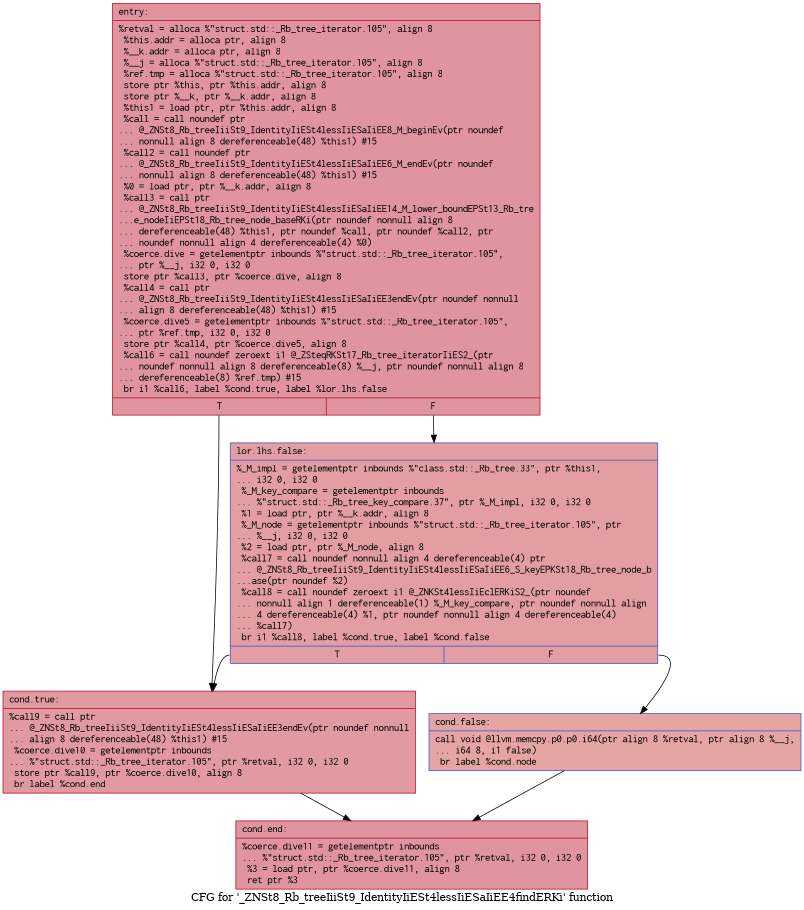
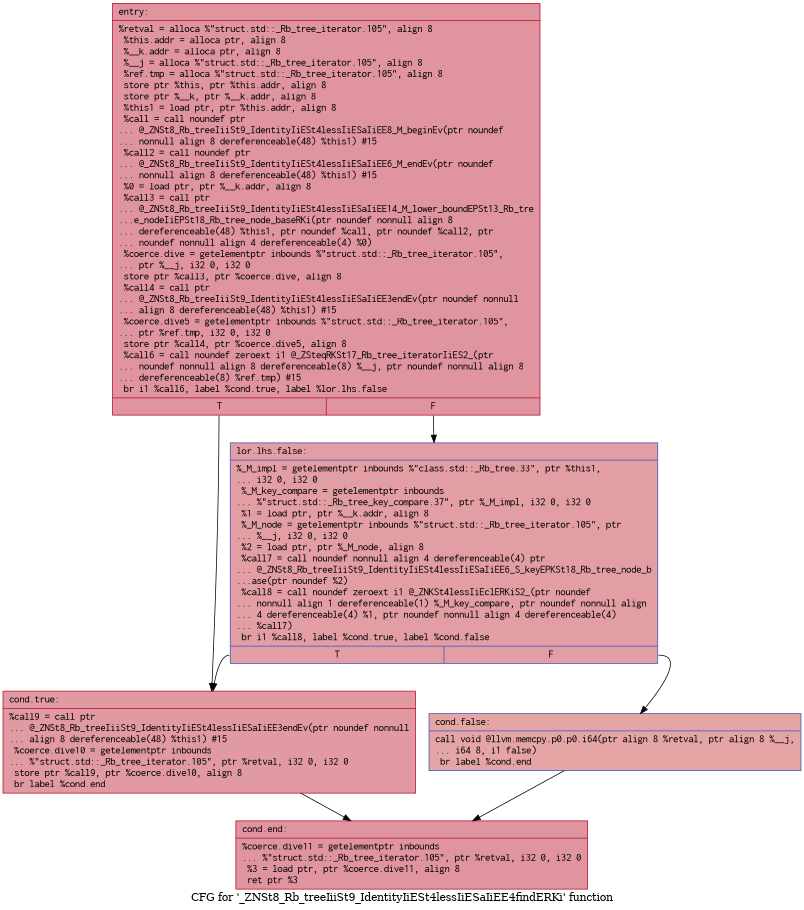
(486, 762) -> (483, 762)
